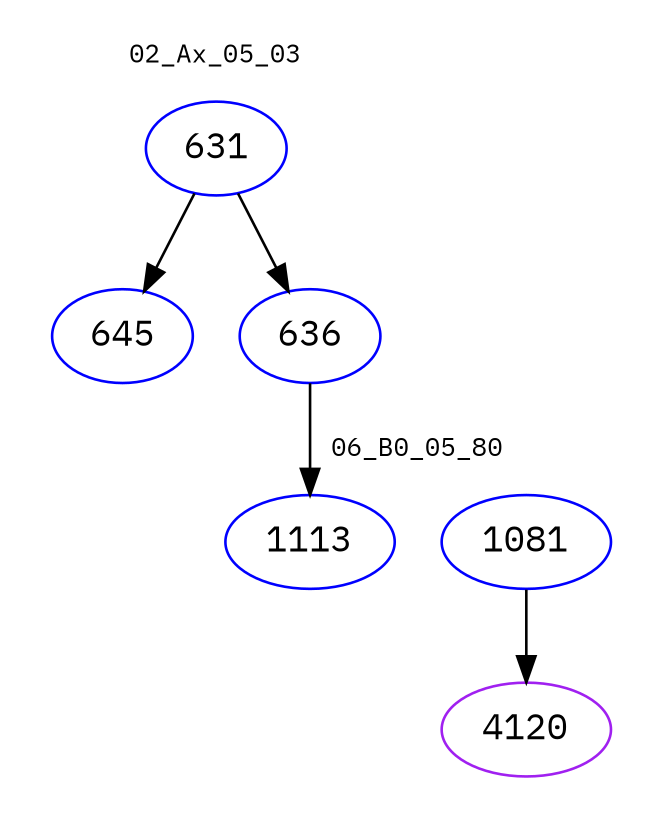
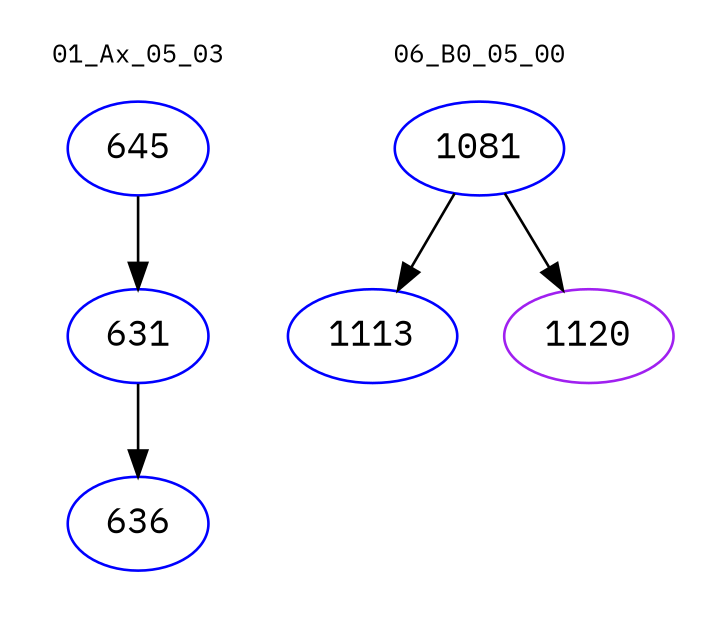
(216, 56) -> (139, 56)
(175, 231) -> (138, 230)
(310, 441) -> (433, 230)
(418, 449) -> (481, 56)
(526, 730) -> (589, 336)
